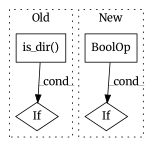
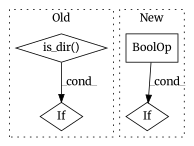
(41, 48) -> (61, 48)
